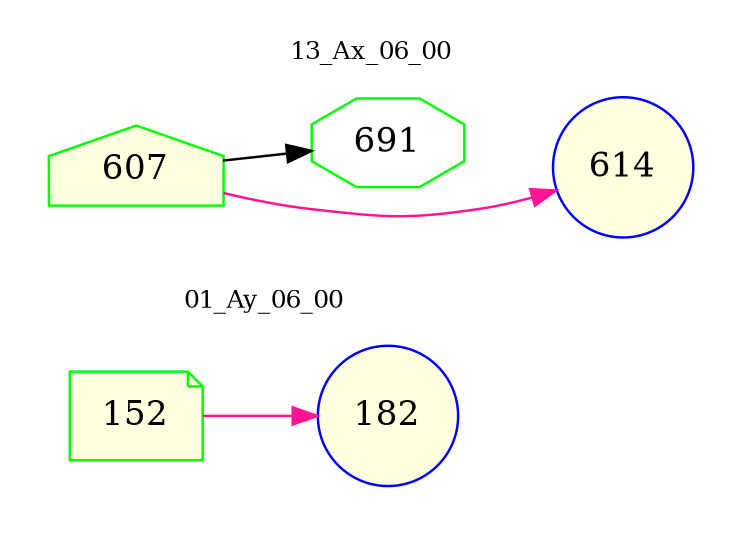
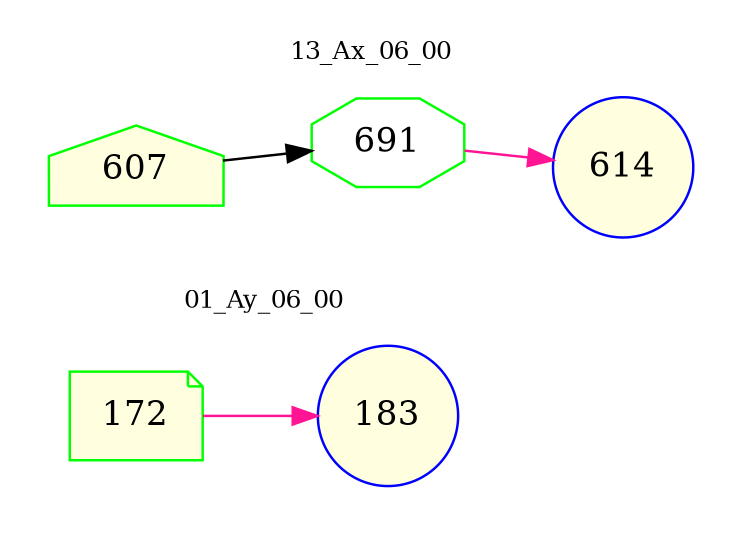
(378, 216) -> (496, 154)
(136, 416) -> (136, 416)
(388, 416) -> (388, 416)
